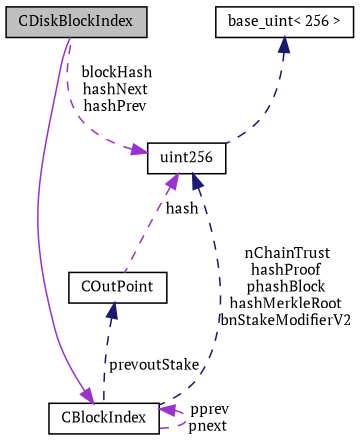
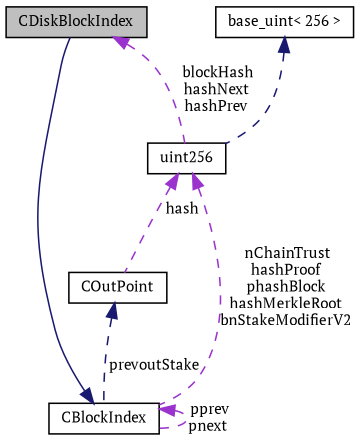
(74, 108) -> (167, 87)
(38, 217) -> (38, 217)
(220, 308) -> (220, 308)
